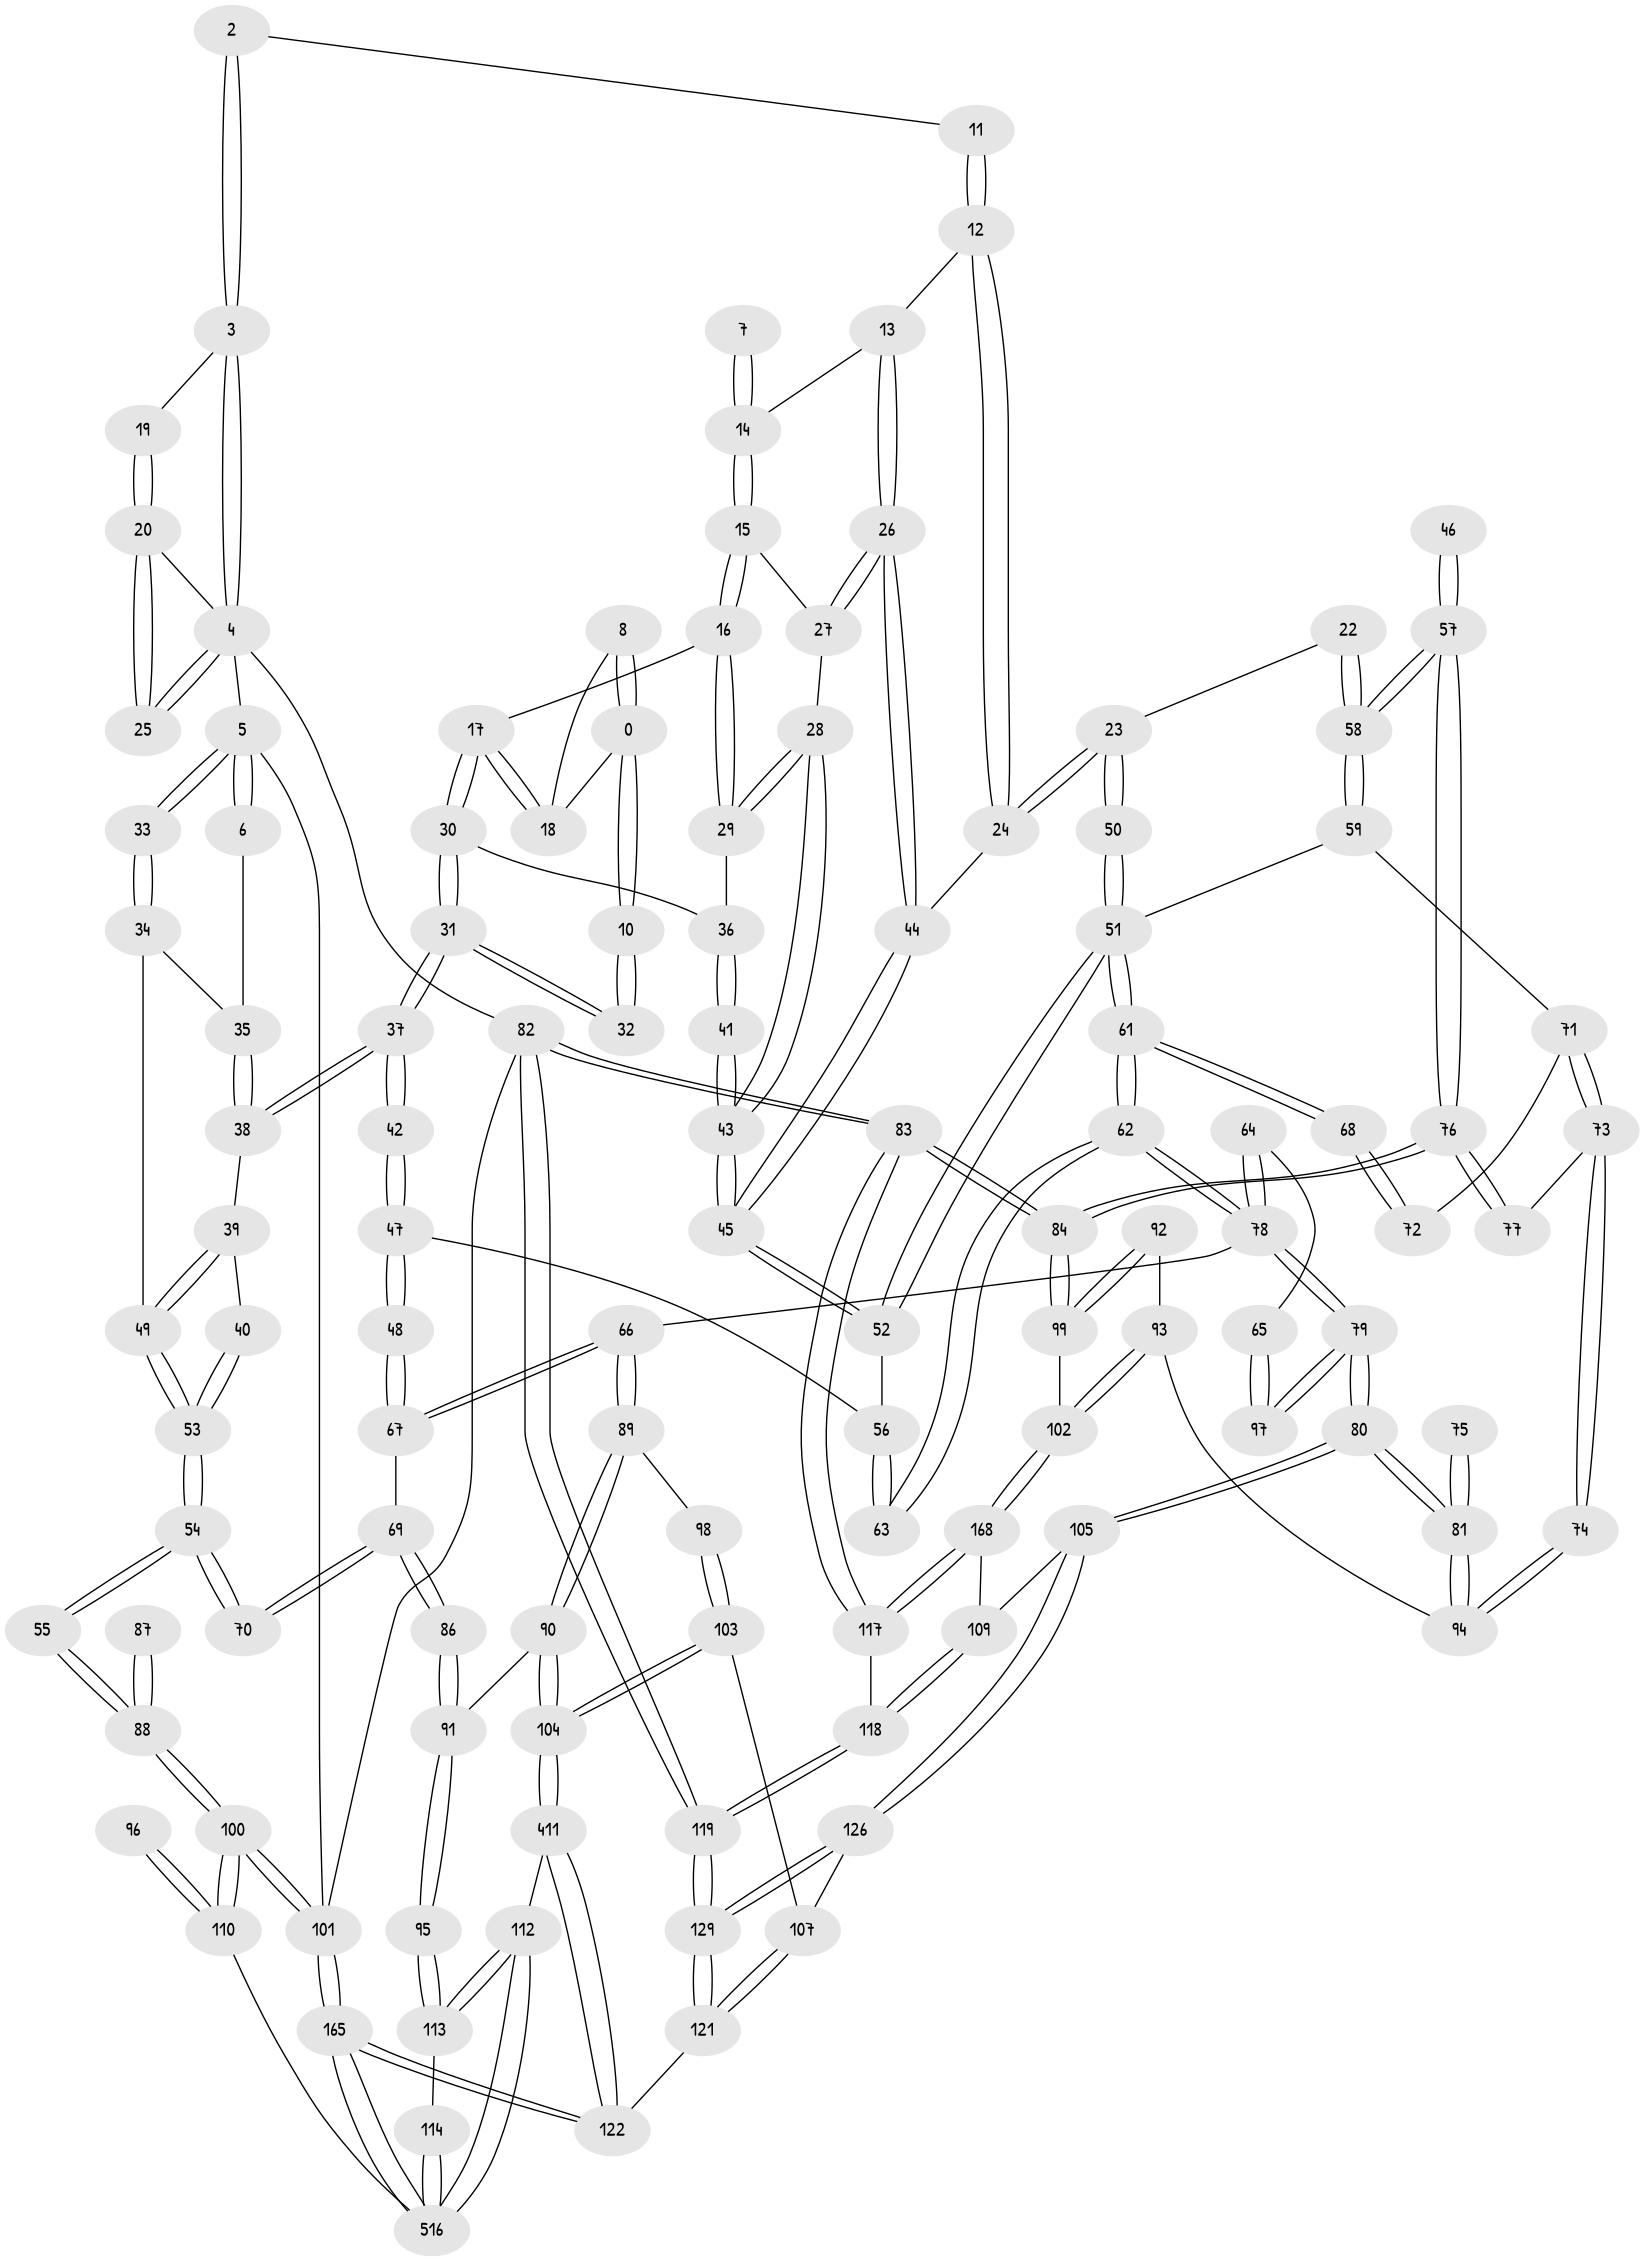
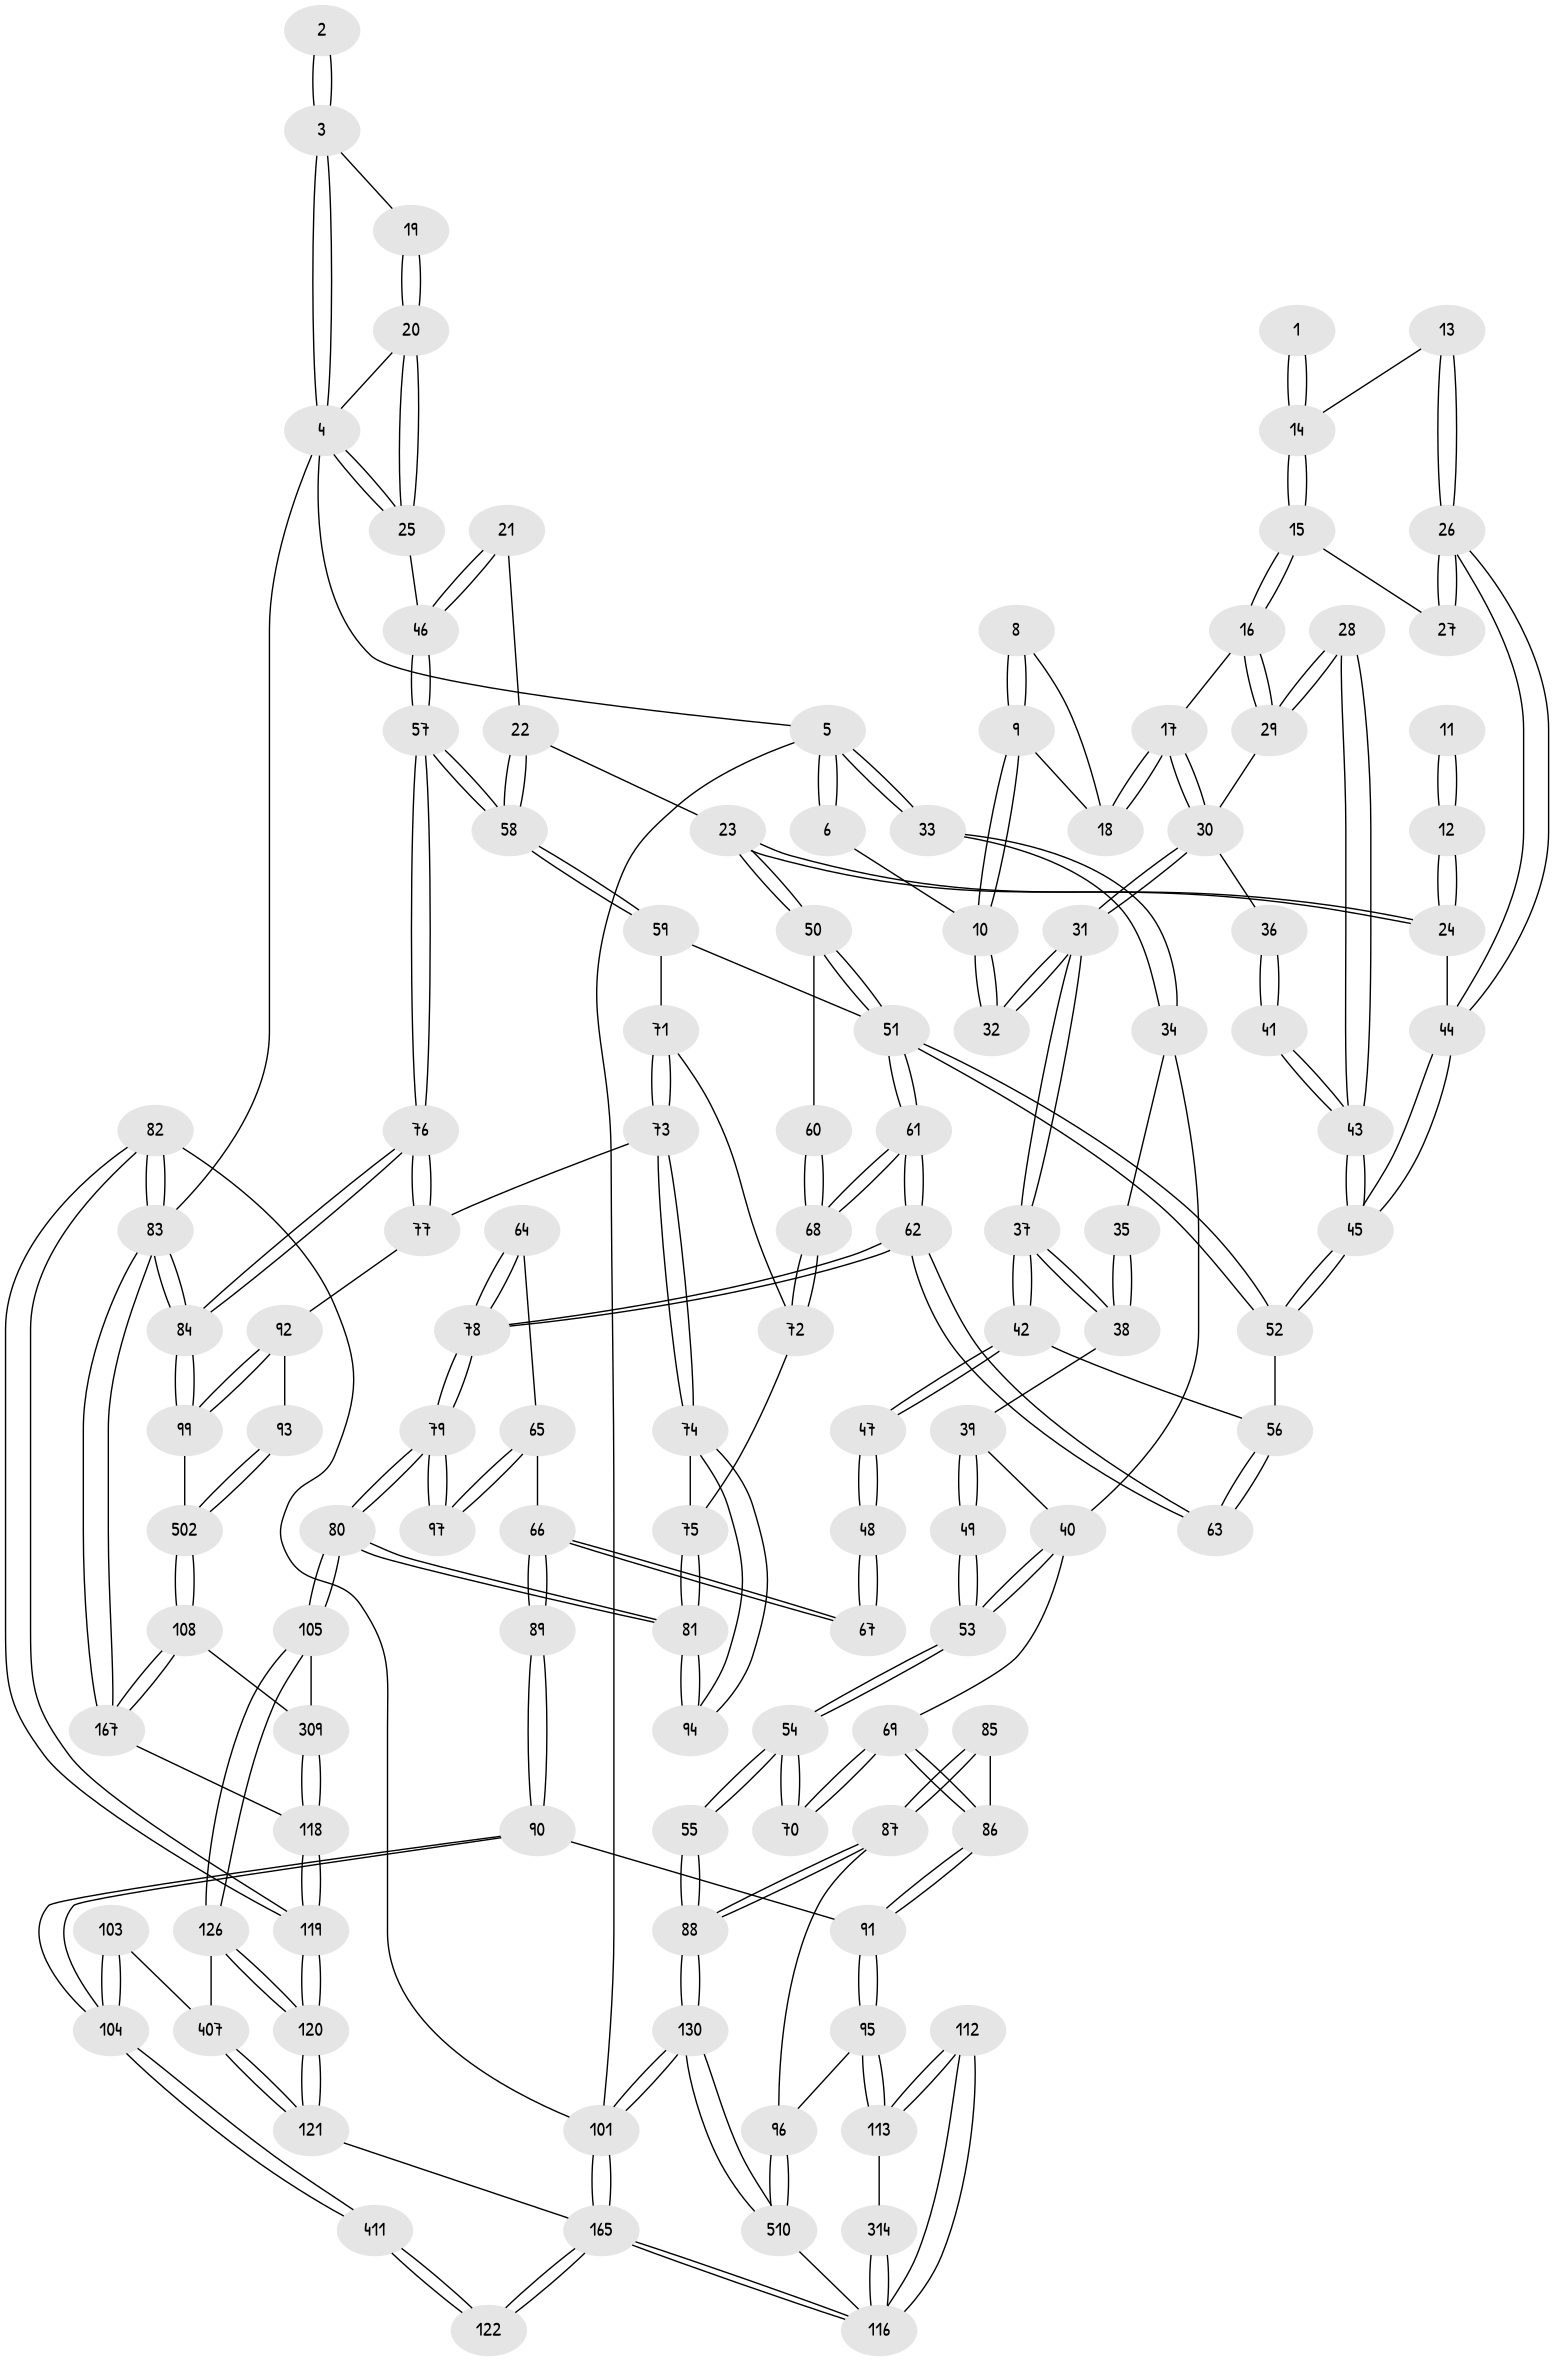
(604, 81) -> none
(932, 281) -> none
(743, 331) -> (1297, 331)
none -> (507, 531)
none -> (414, 580)
(819, 681) -> none
(629, 731) -> (1017, 731)
(354, 853) -> (269, 843)
(726, 881) -> (1237, 781)
(243, 930) -> (884, 868)
(143, 1130) -> (1199, 1300)
none -> (814, 1131)
none -> (353, 1281)
(934, 1292) -> (538, 1481)
(656, 1297) -> (1146, 1384)
(1060, 1431) -> (185, 1531)
none -> (752, 1434)
(396, 1481) -> (1017, 1657)
none -> (690, 1481)
(1267, 1513) -> none
(704, 1531) -> none
(982, 1531) -> (185, 1631)
(871, 1631) -> (107, 1731)
(979, 1631) -> (311, 1731)
none -> (990, 1731)
(233, 1831) -> (690, 2031)
(536, 1881) -> none
(224, 1931) -> (779, 2231)
(703, 1931) -> (311, 2031)
(803, 1931) -> (211, 2031)
none -> (796, 1967)
(658, 2081) -> (456, 2181)
none -> (824, 2081)
(432, 2131) -> (879, 2231)
(432, 2231) -> (879, 2331)
